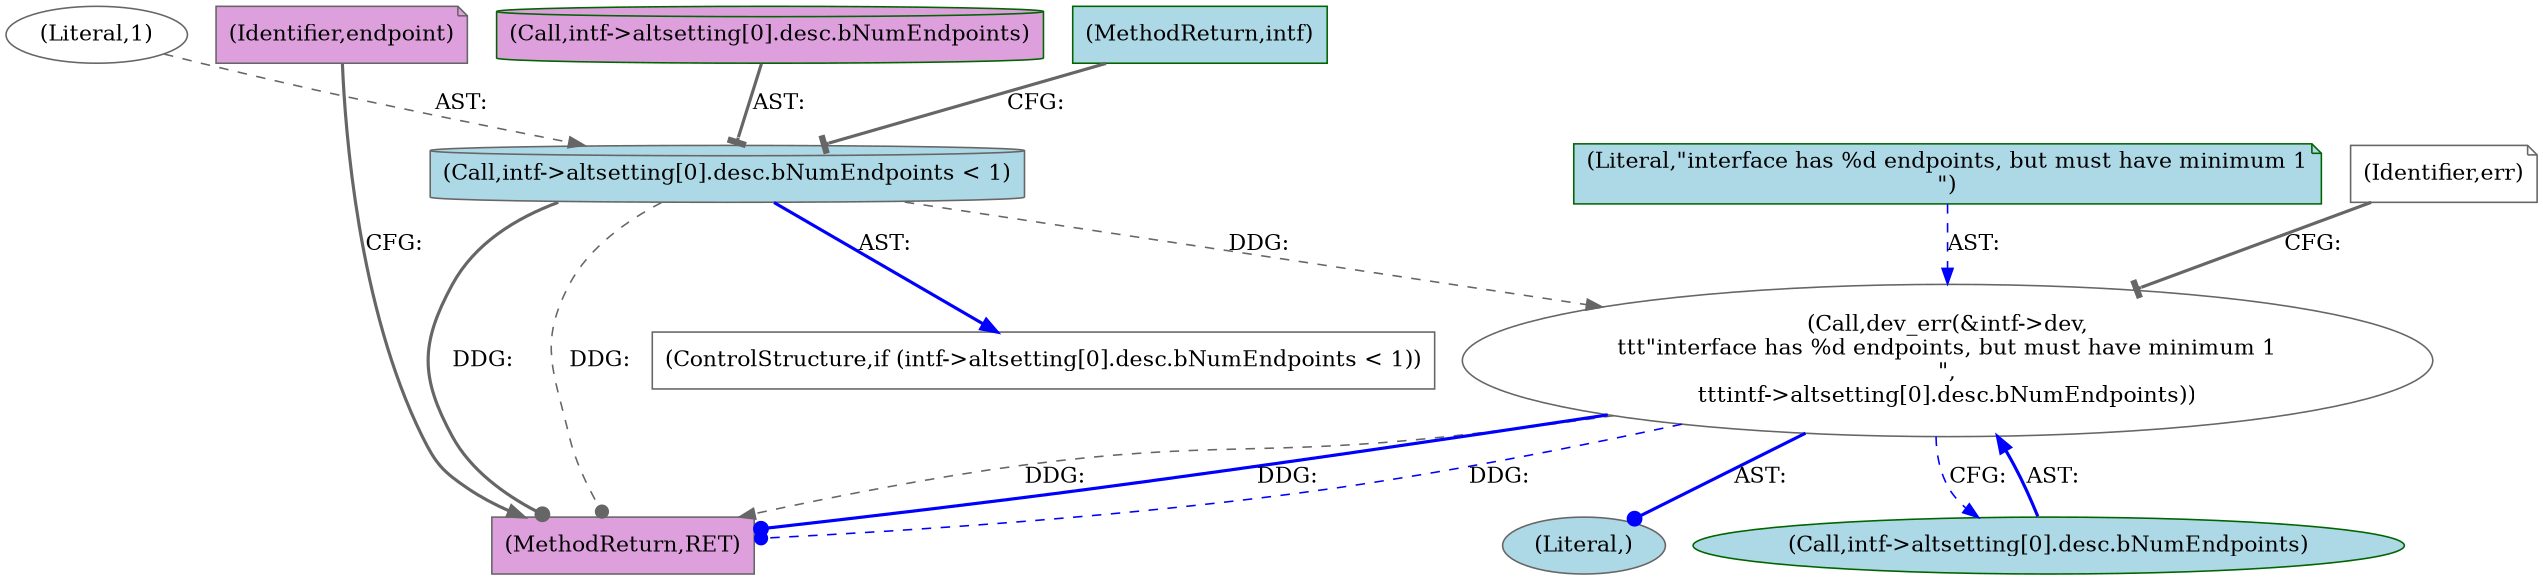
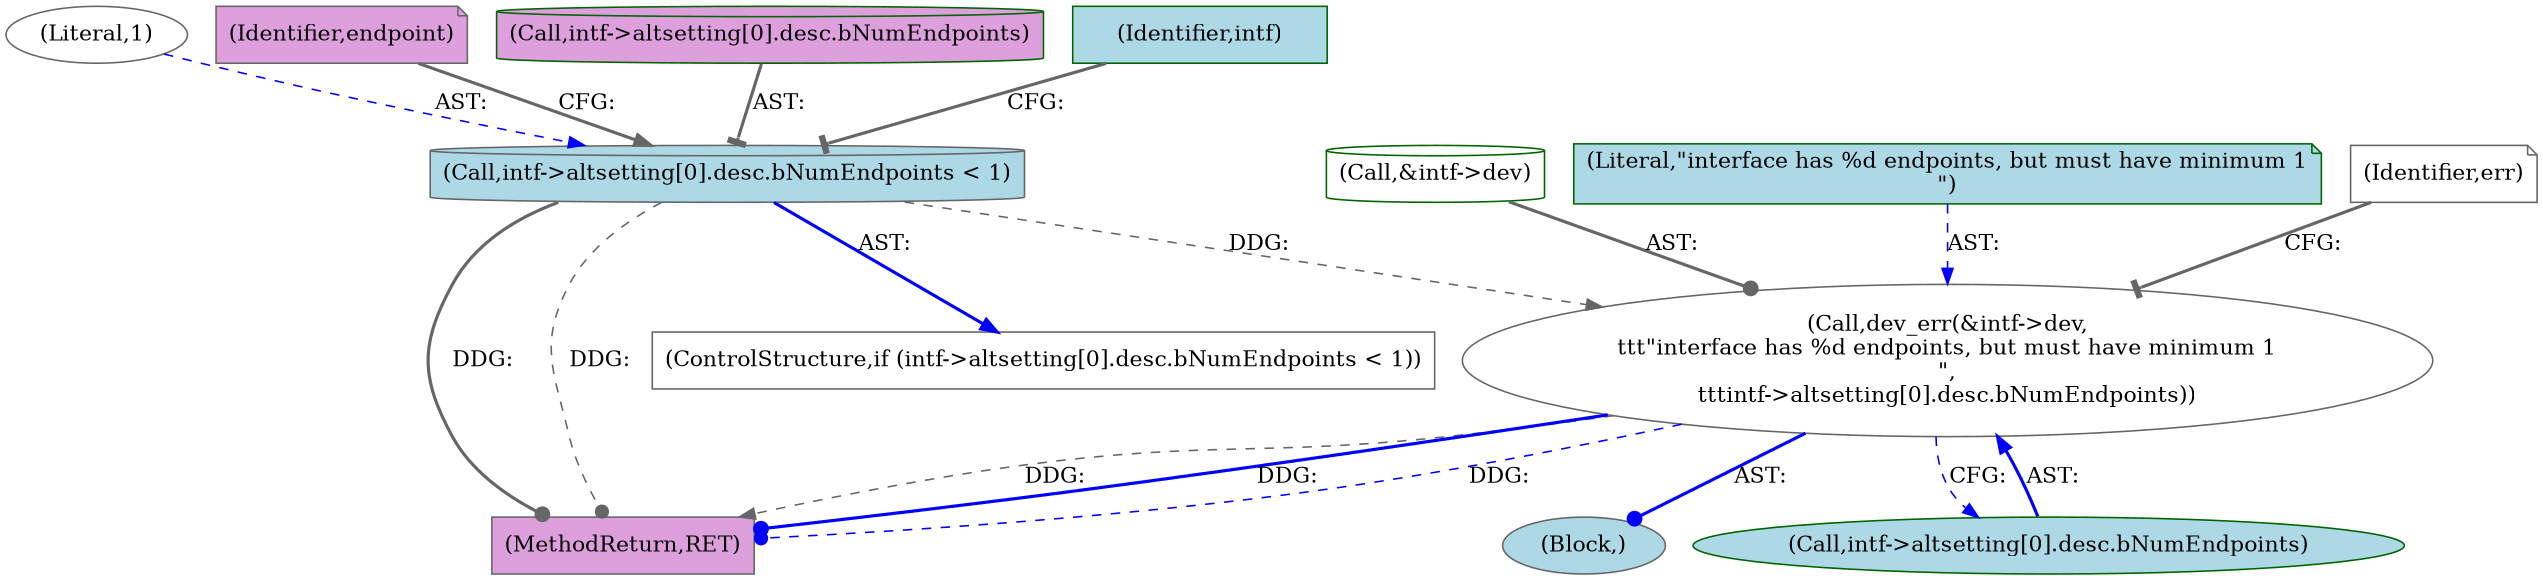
(1200, 35) -> (1200, 35)
(366, 101) -> (366, 101)
none -> (1435, 174)
(378, 311) -> (527, 102)
(1584, 546) -> (1584, 546)
